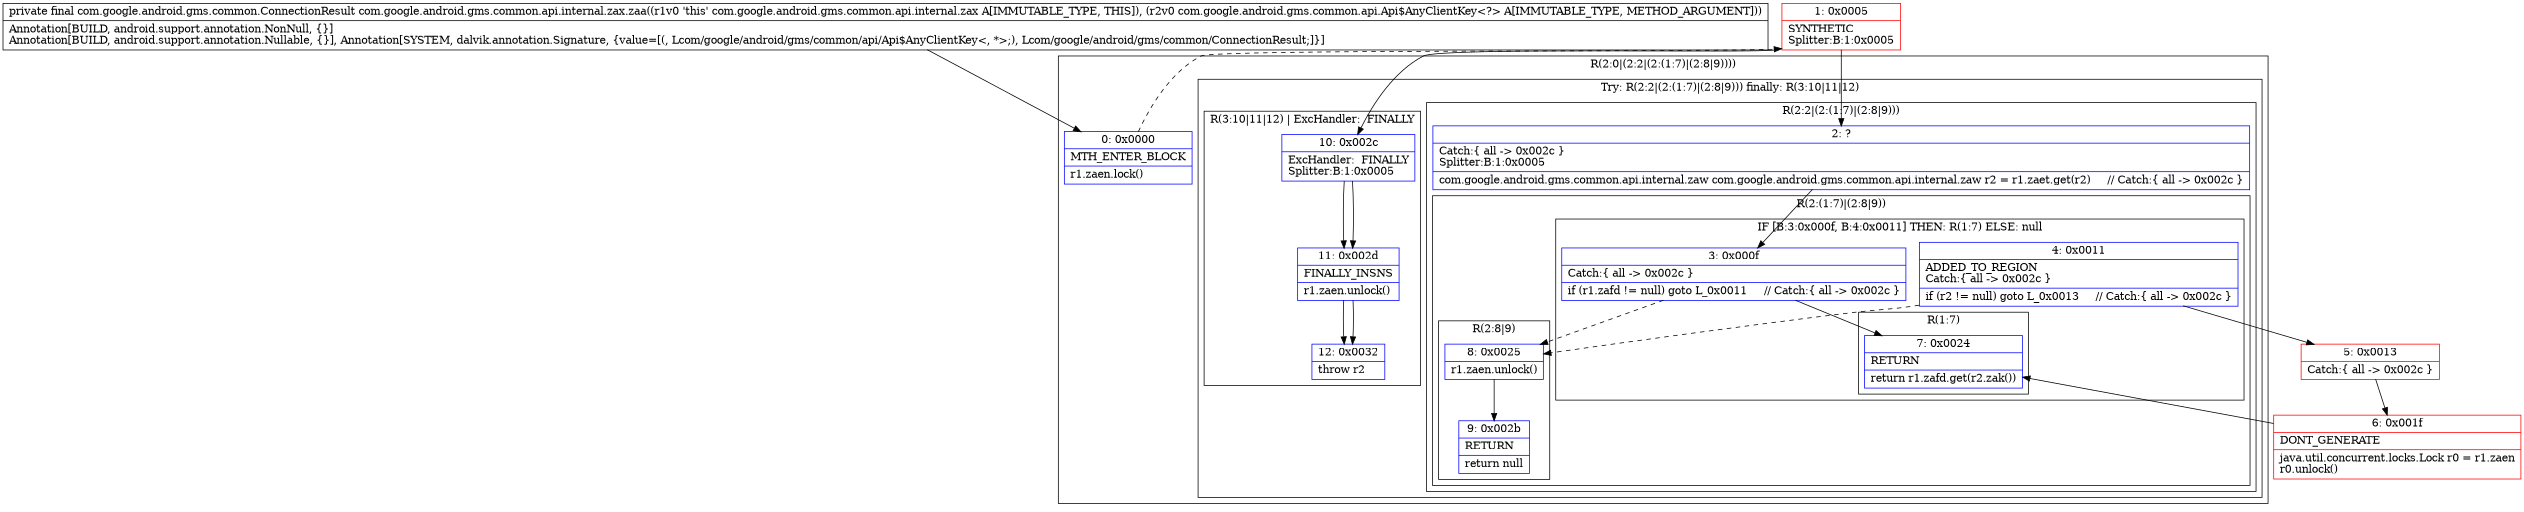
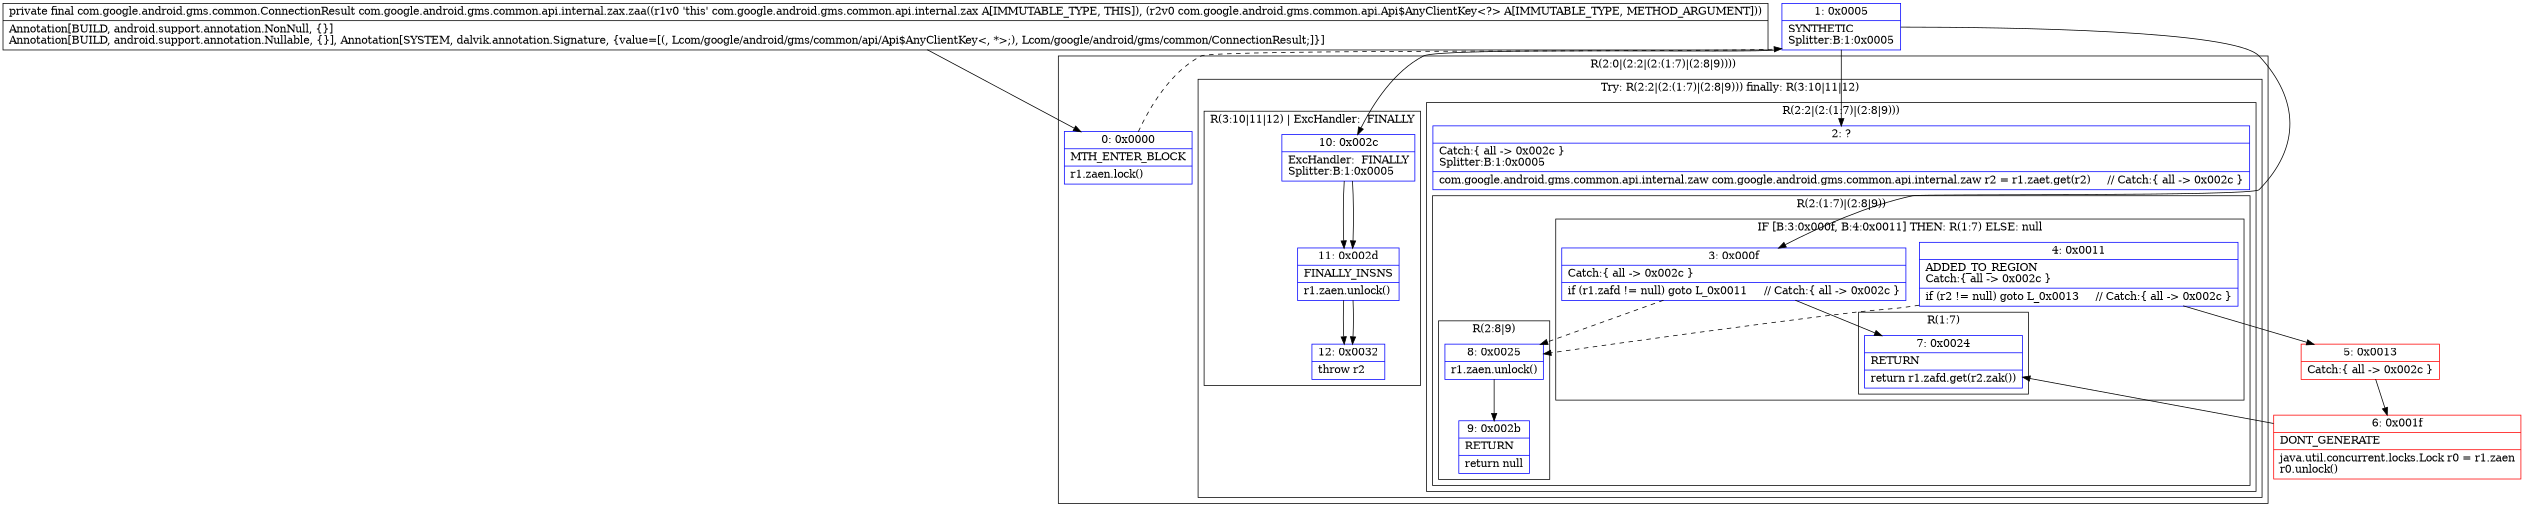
(1841, 27) -> (1841, 27)
(1790, 213) -> (2282, 158)
